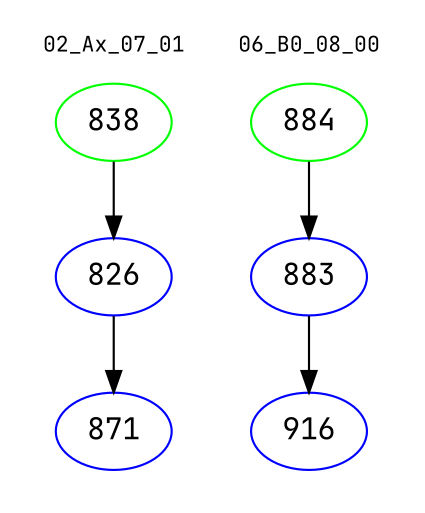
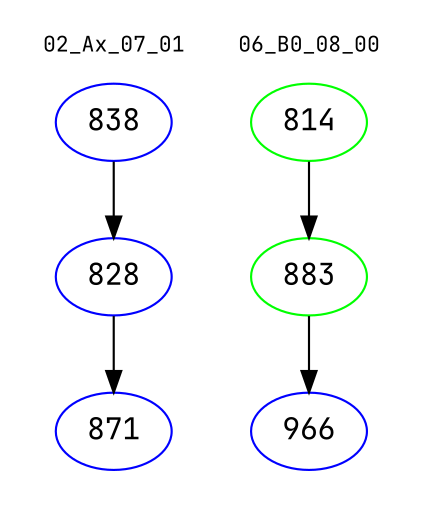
(114, 122) -> (114, 122)
(309, 122) -> (309, 122)
(114, 277) -> (114, 277)
(309, 277) -> (309, 277)
(309, 431) -> (309, 431)
